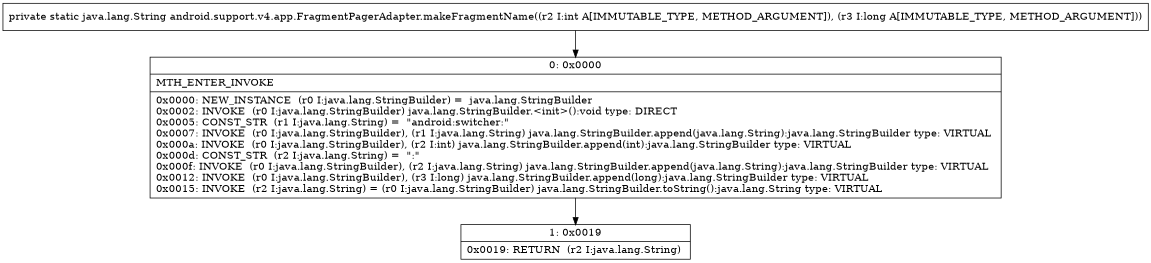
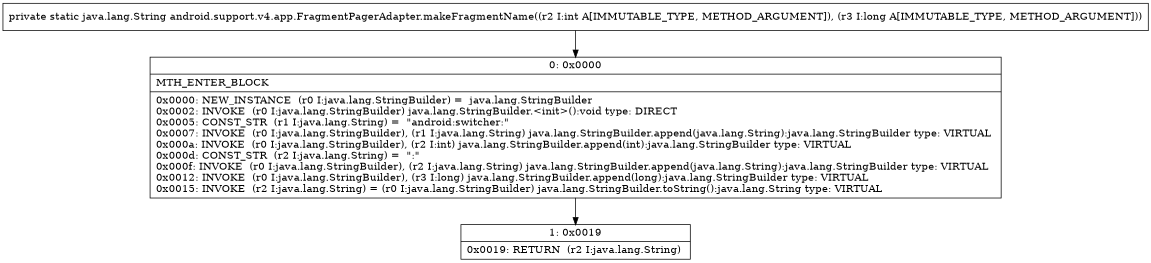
(215, 83) -> (213, 83)
